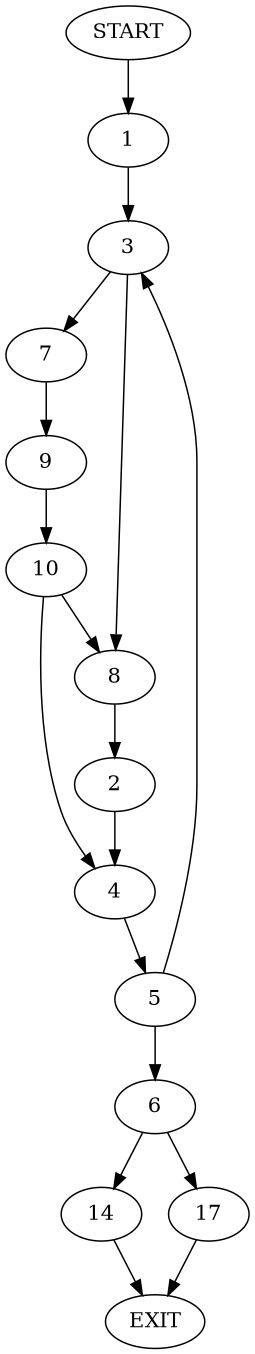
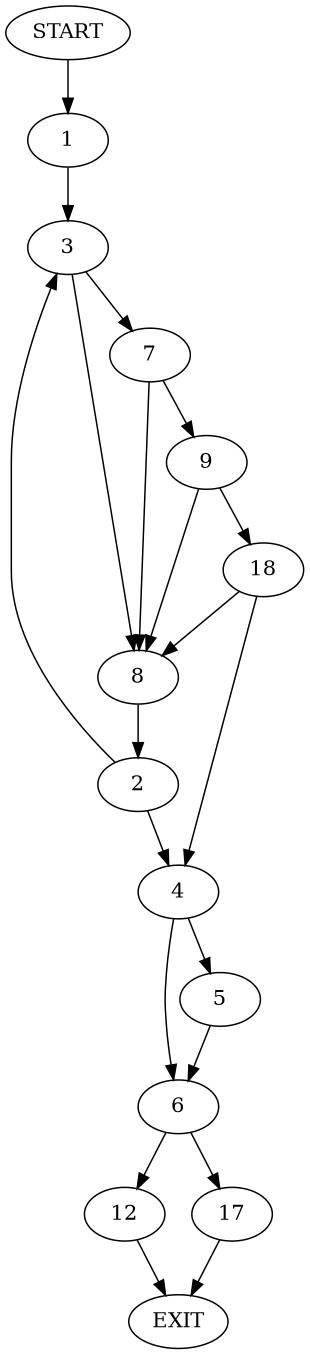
none -> (144, 508)
none -> (175, 562)
(46, 570) -> (263, 570)
(197, 627) -> (11, 538)
none -> (165, 992)
(101, 1214) -> (125, 1214)
